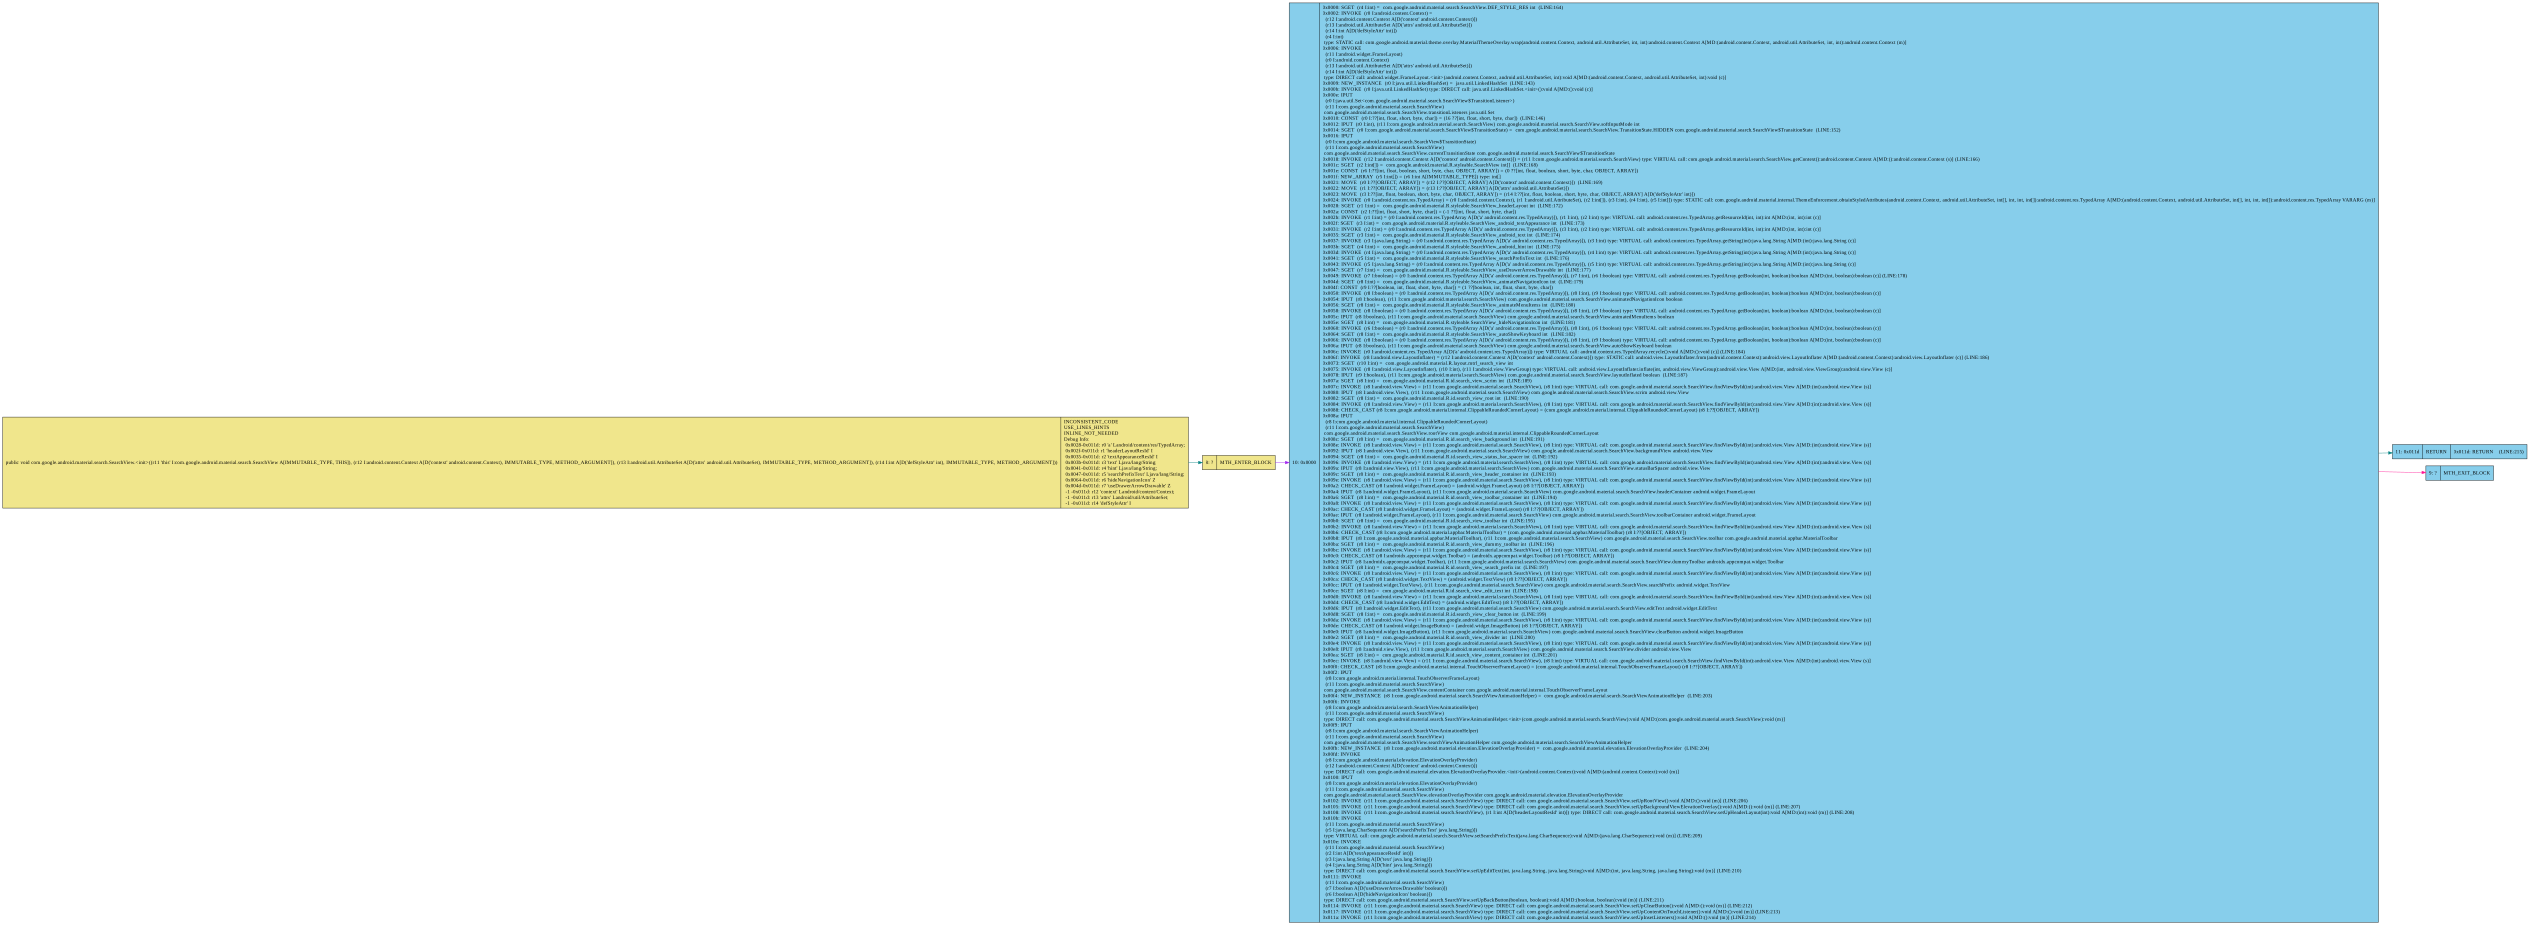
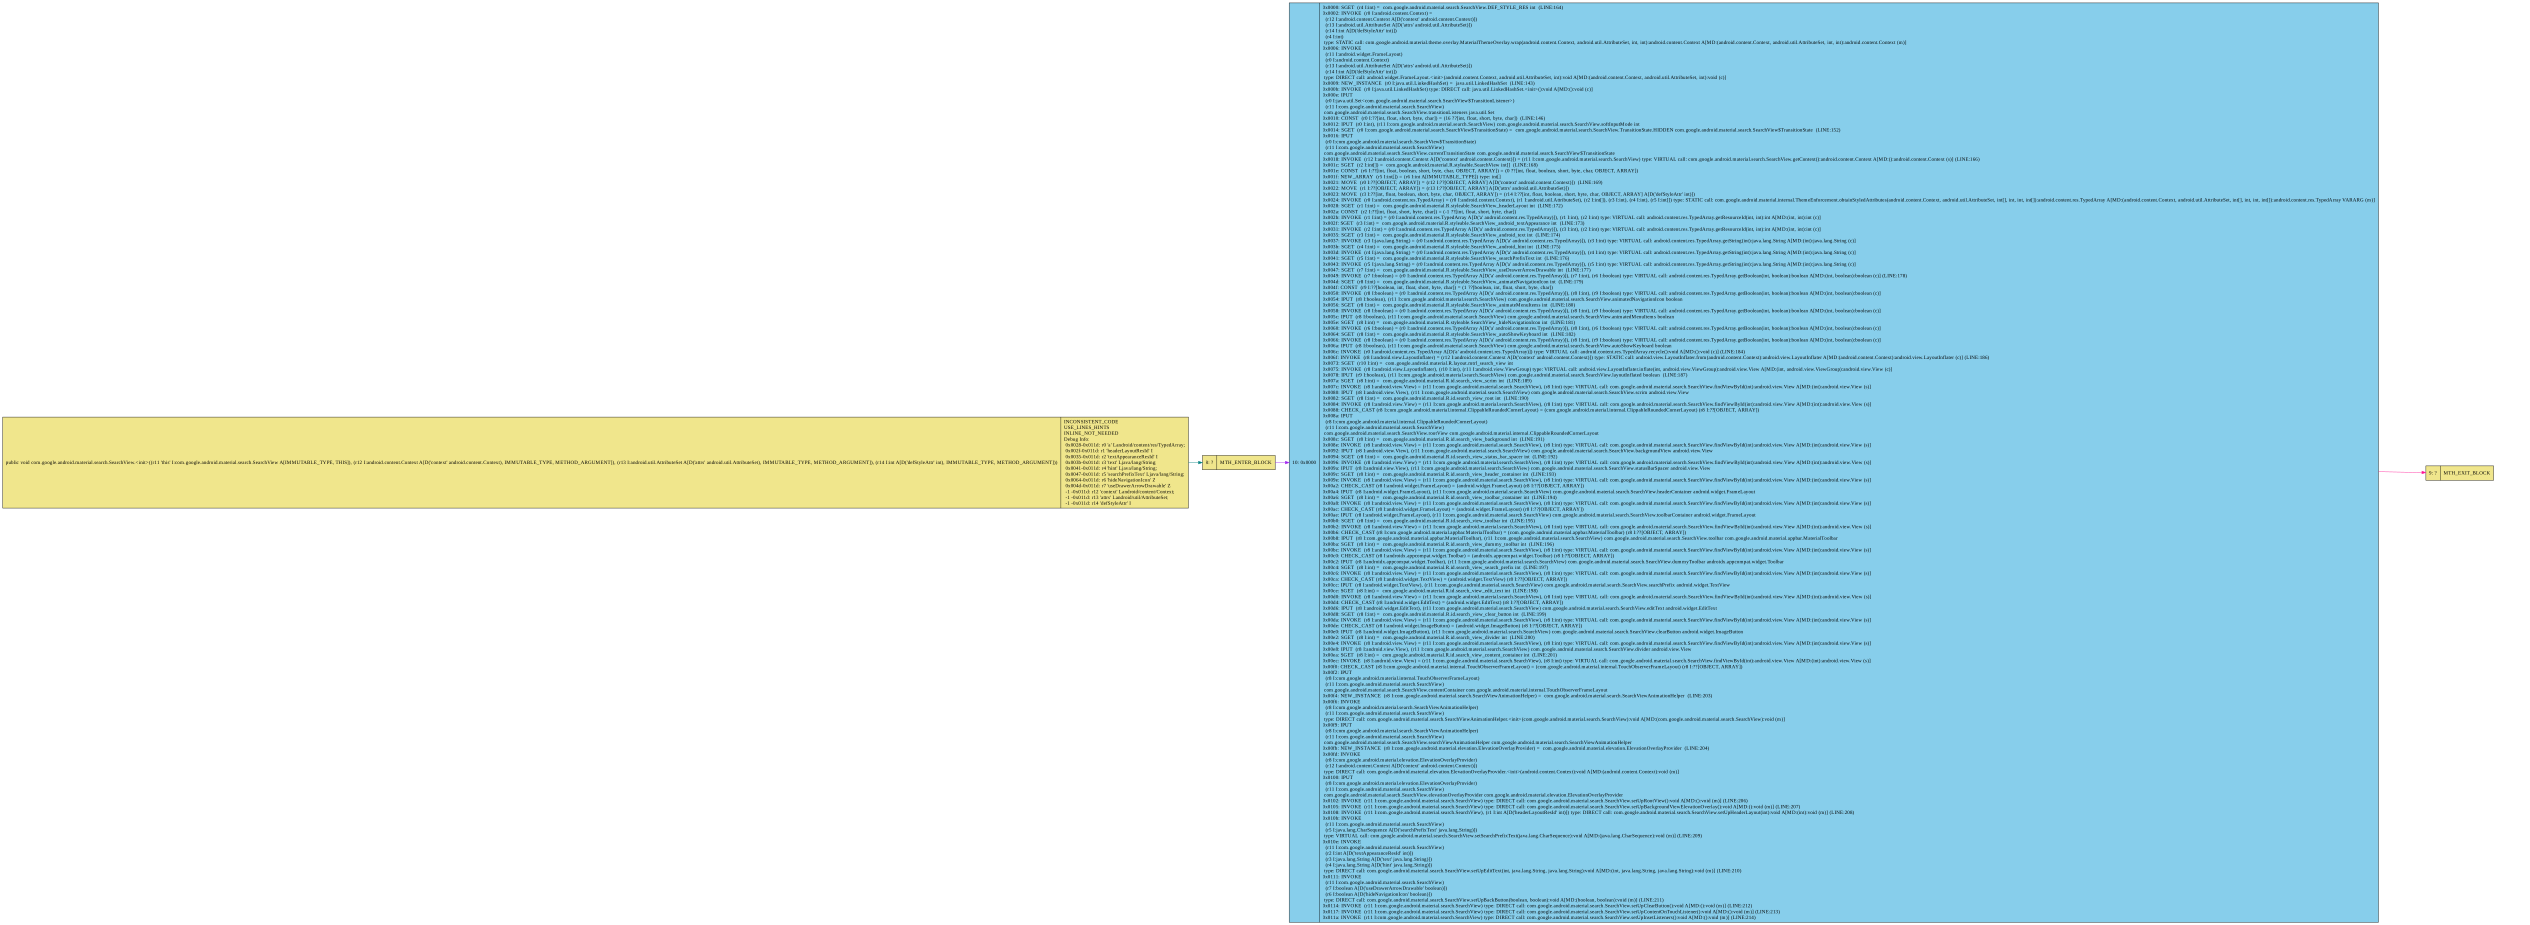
(2460, 452) -> none
(2460, 473) -> (2460, 473)
